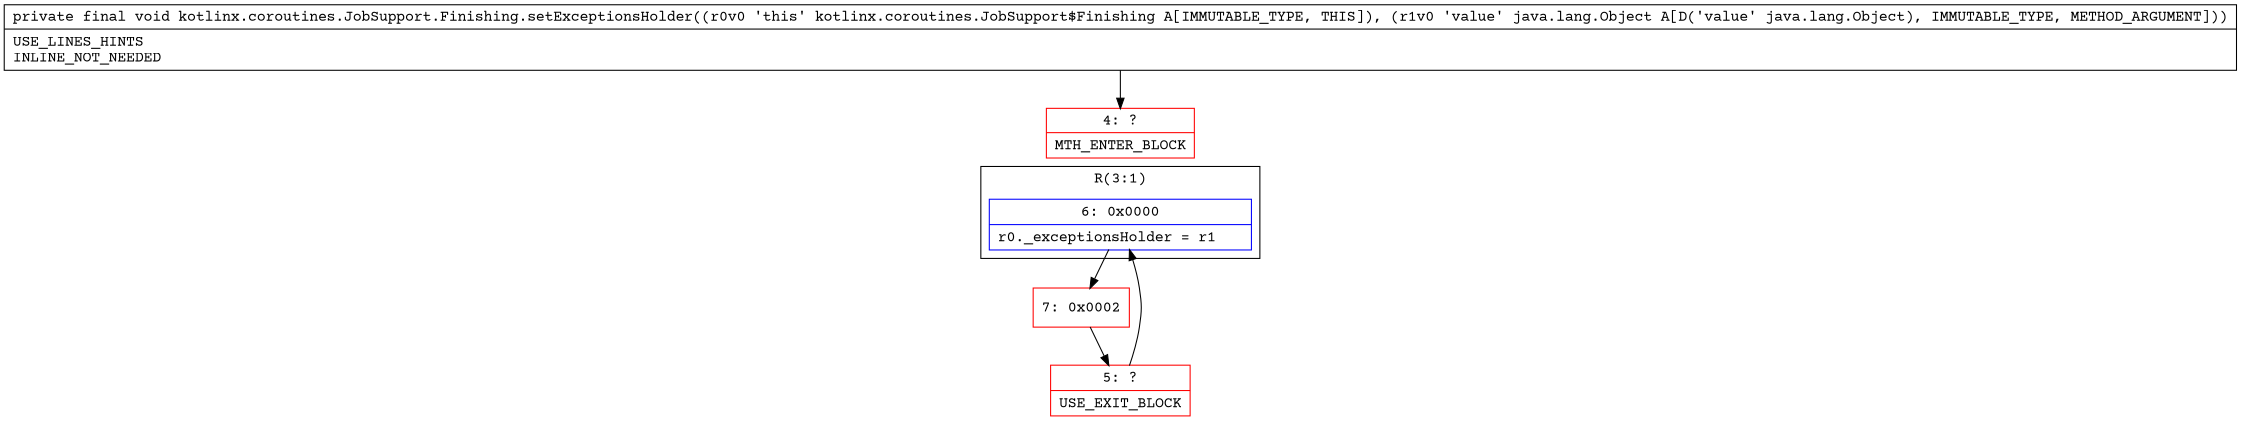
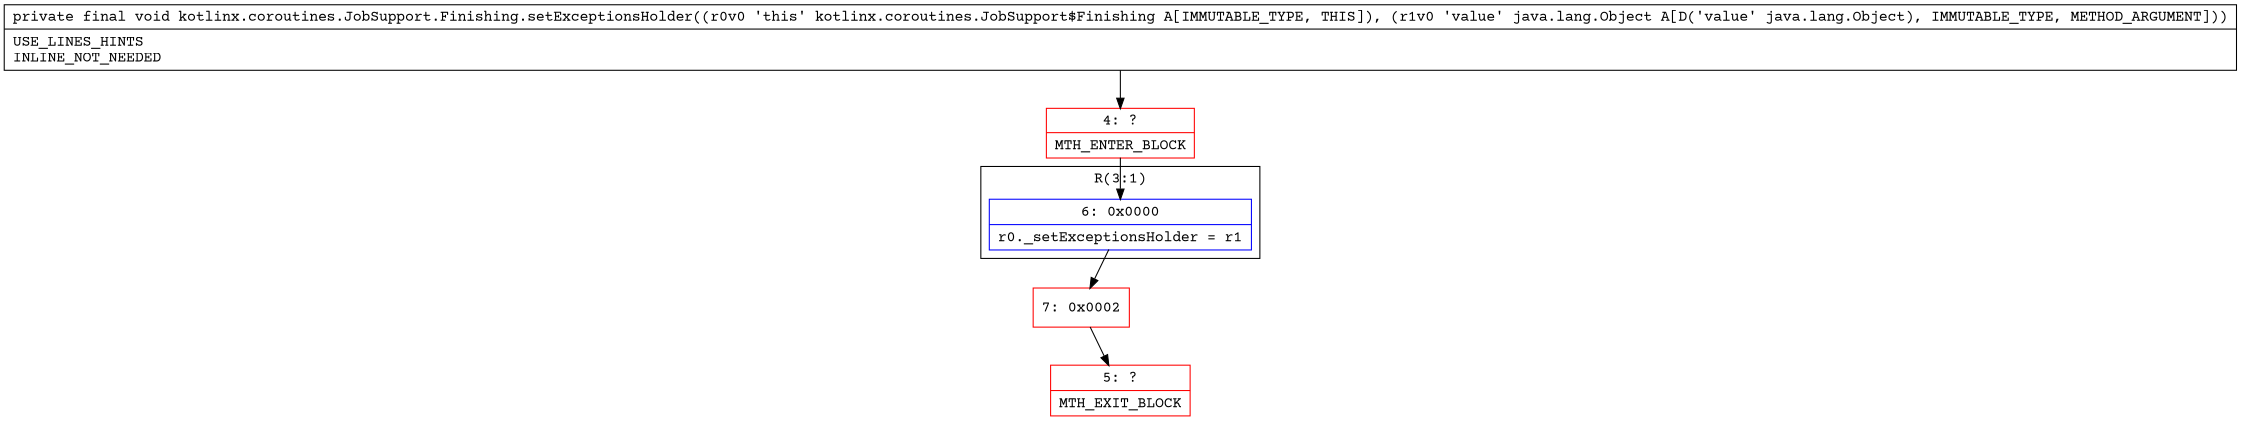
(1107, 237) -> (1120, 237)
(1141, 313) -> (1120, 173)
(1120, 403) -> (1120, 403)
